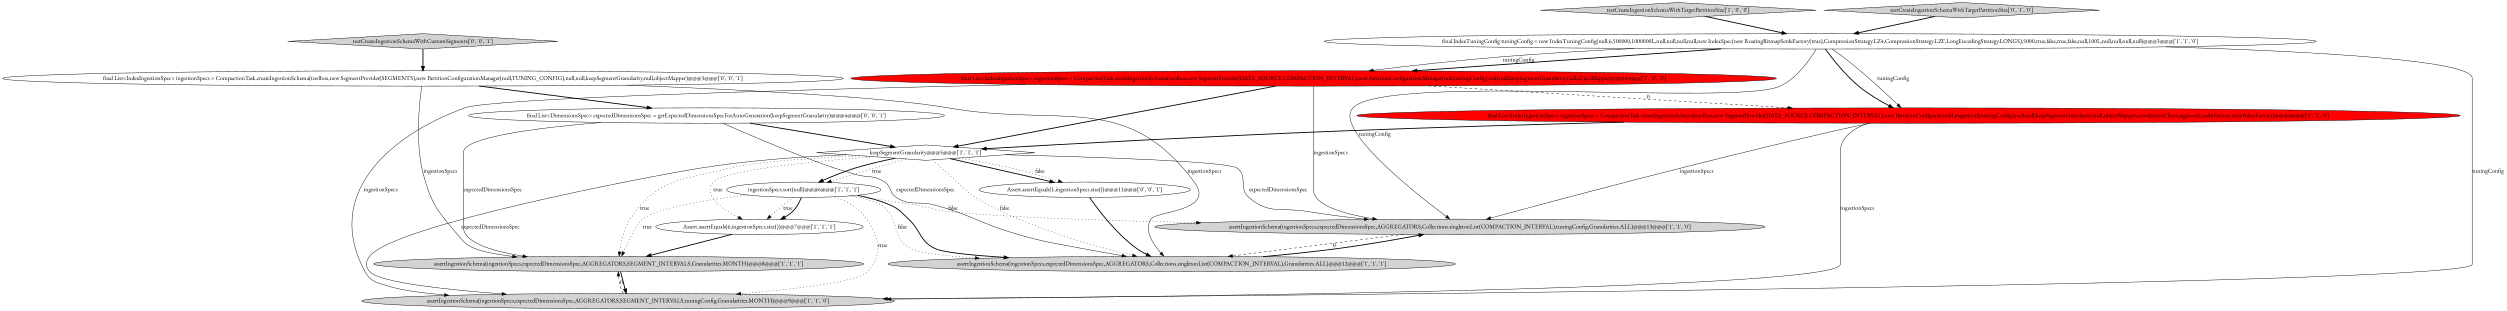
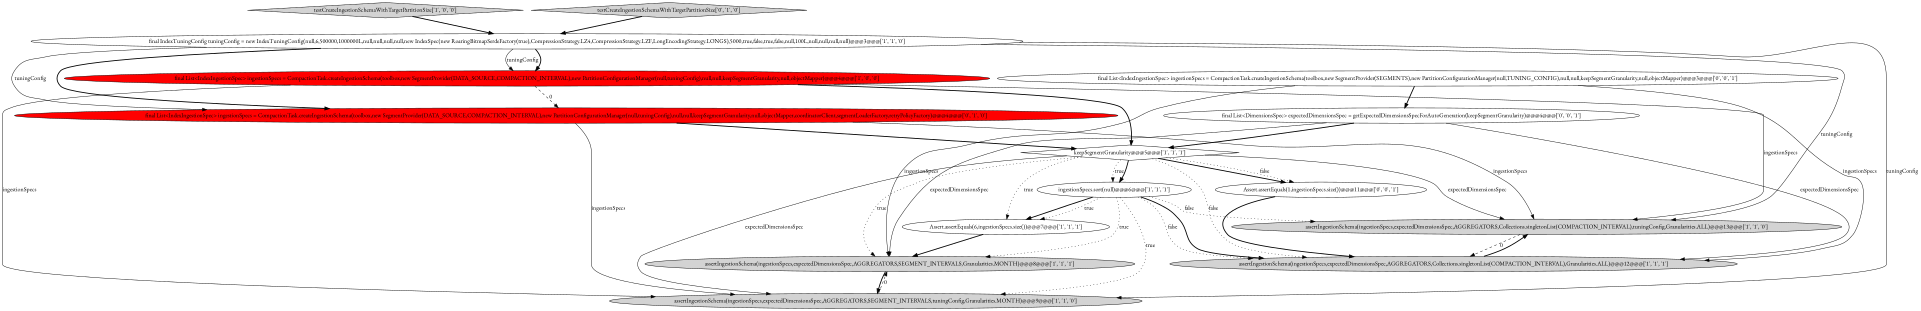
(423, 41) -> none
